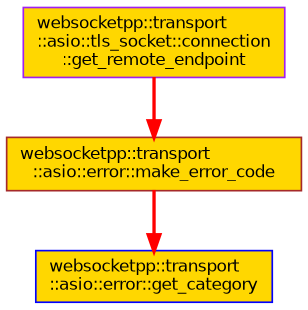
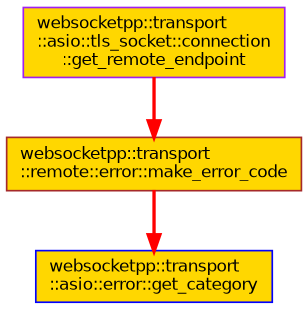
(154, 164) -> (154, 164)
